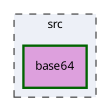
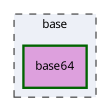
(55, 25) -> (55, 25)
